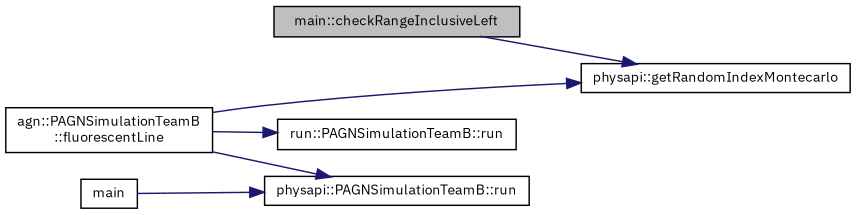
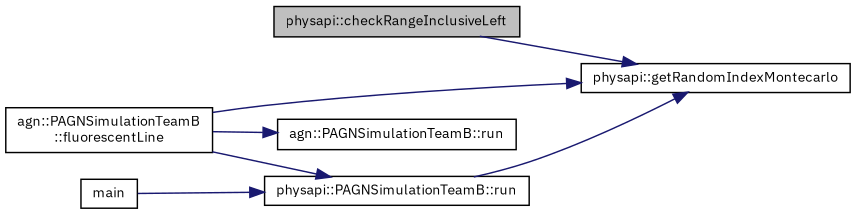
(397, 22) -> (397, 22)
(397, 134) -> (397, 134)
none -> (577, 144)
